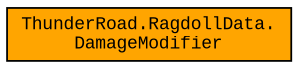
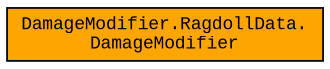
(149, 34) -> (165, 34)
